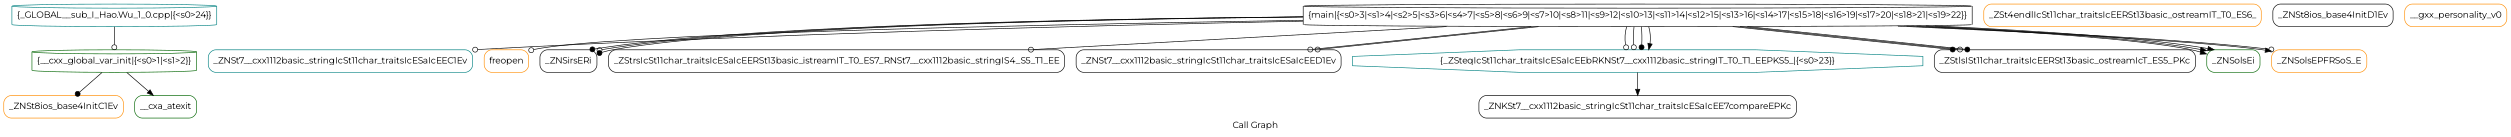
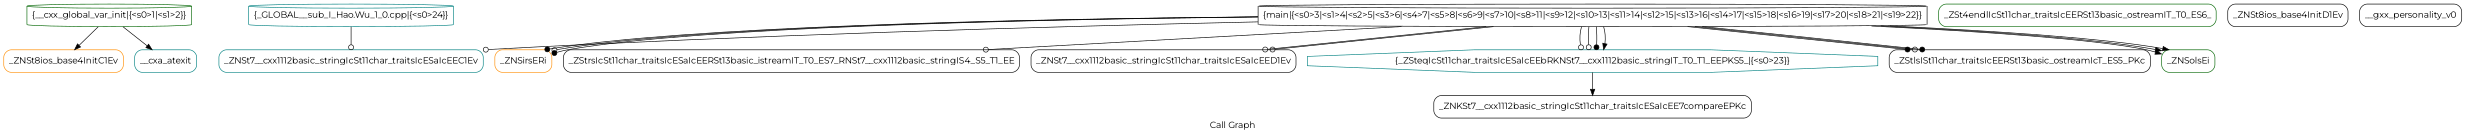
(2123, 15) -> (2077, 15)
(2456, 15) -> (2411, 15)
(114, 36) -> (351, 36)
(506, 61) -> none
(568, 61) -> (523, 61)
(2319, 61) -> none
(91, 82) -> (89, 36)
(166, 107) -> (166, 61)
